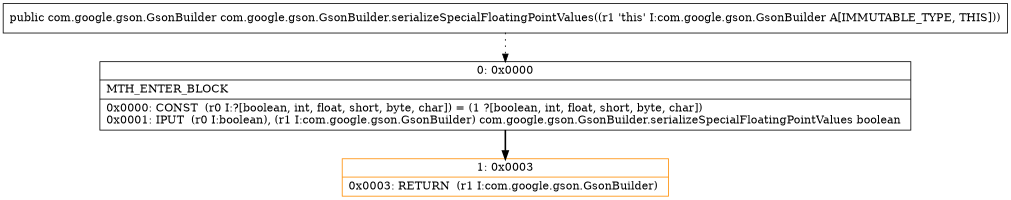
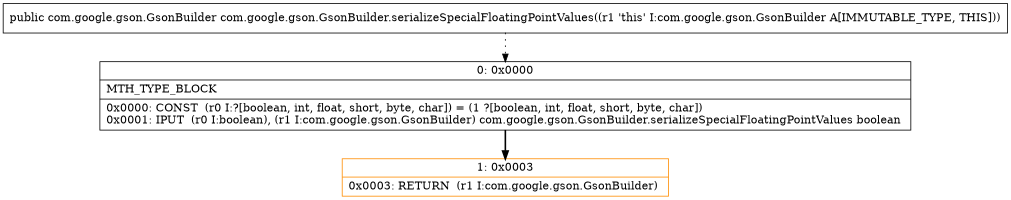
(168, 89) -> (162, 89)
